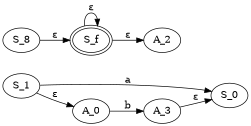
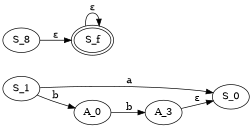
(162, 40) -> none
(55, 94) -> (56, 96)
